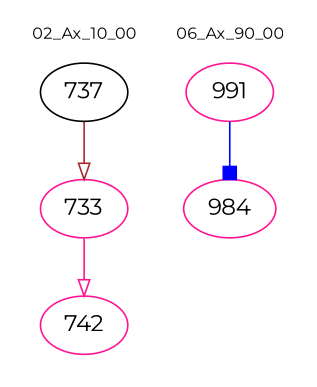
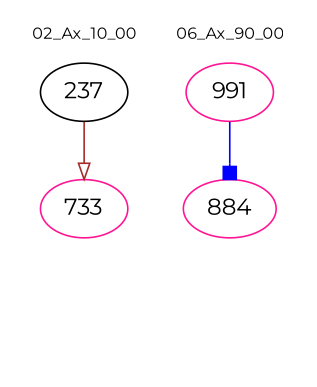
(84, 92) -> (84, 92)
(230, 209) -> (230, 209)
(84, 325) -> none
